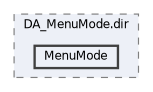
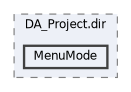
(76, 25) -> (66, 25)
